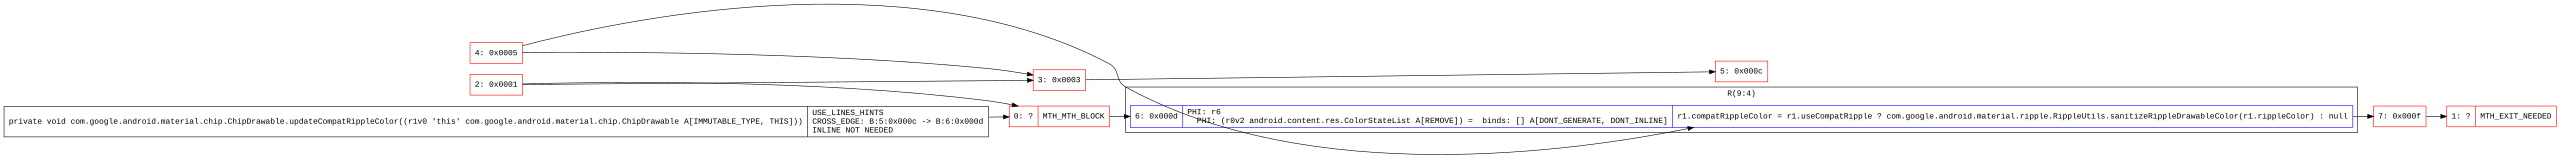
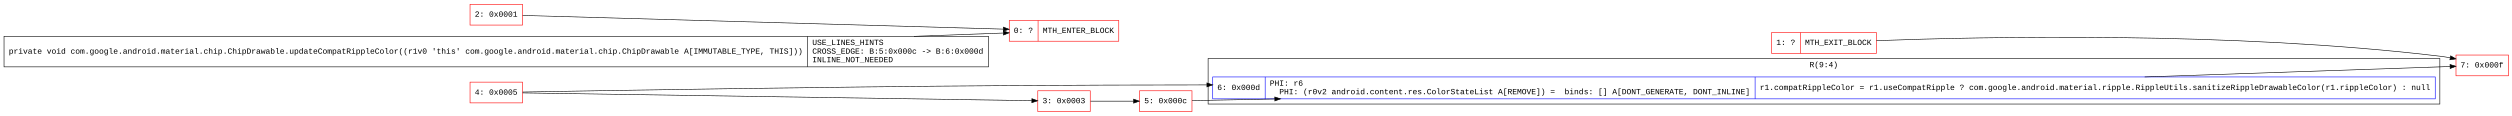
(800, 82) -> none
(1074, 116) -> (1078, 31)
(1117, 116) -> (1233, 100)
(2433, 116) -> (2164, 39)
(2516, 116) -> (1838, 43)
